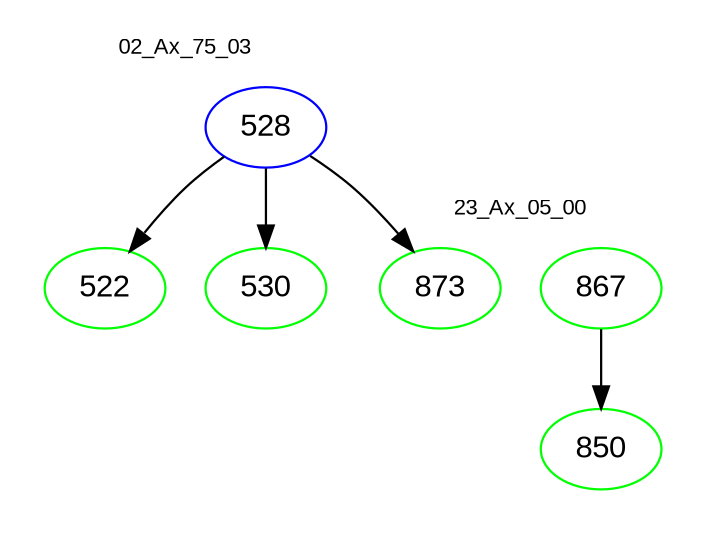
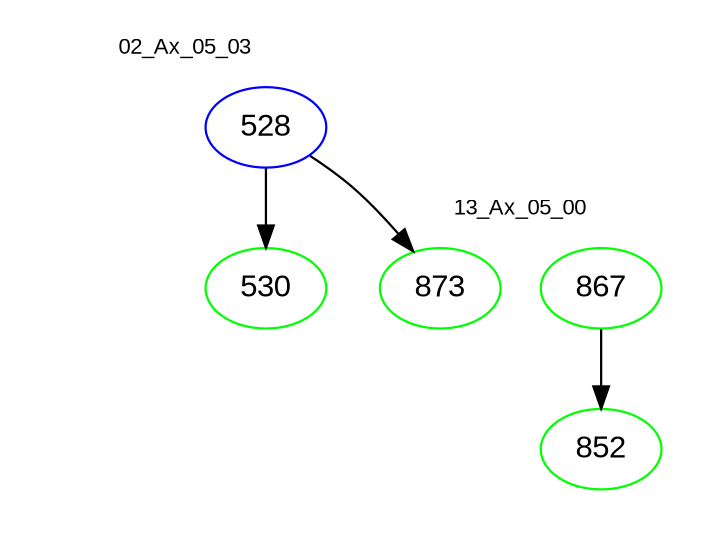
(185, 48) -> (185, 48)
(521, 209) -> (521, 209)
(105, 288) -> none
(601, 449) -> (601, 449)
